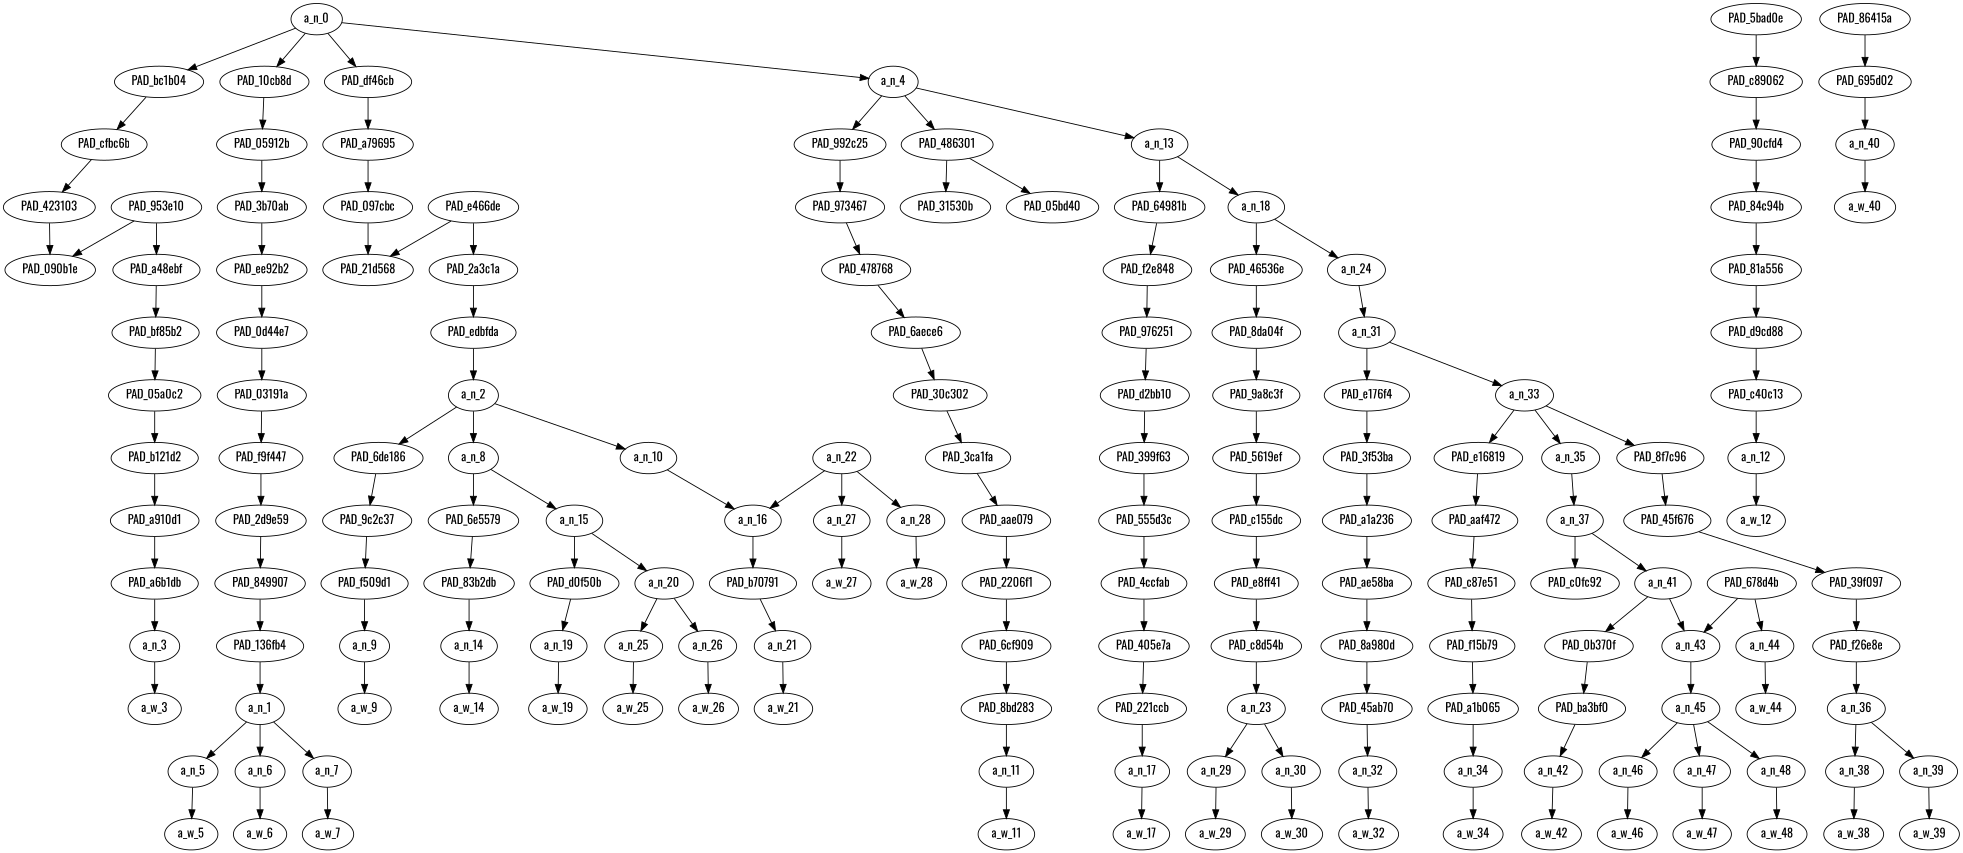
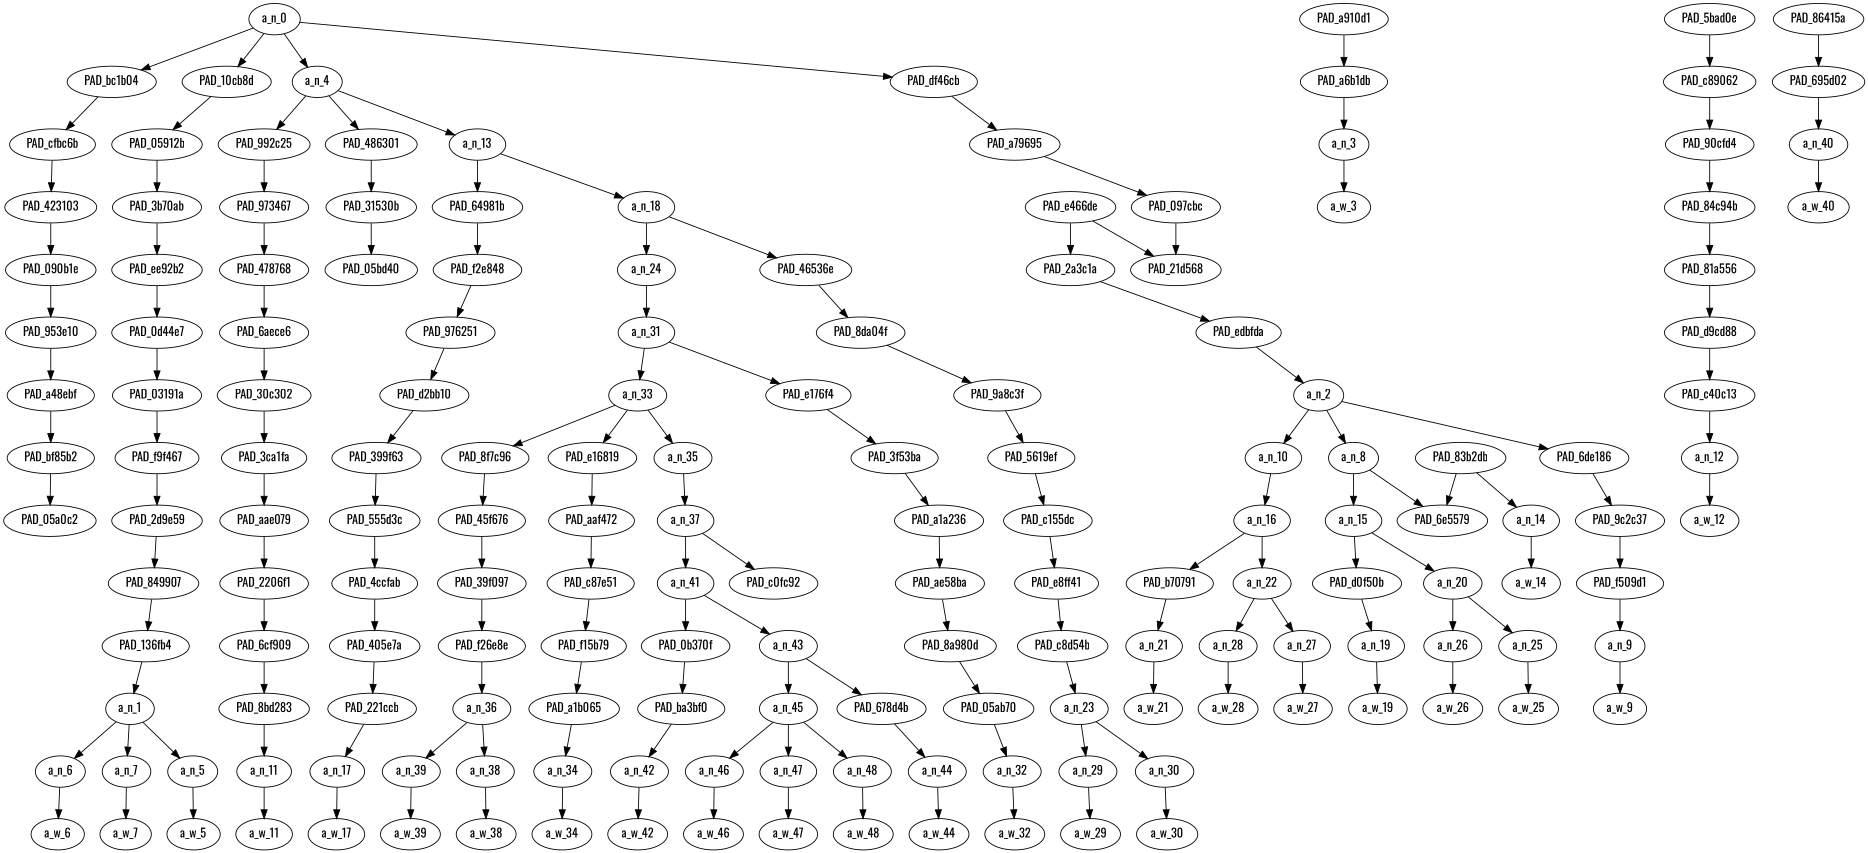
(996, 174) -> (371, 234)
(107, 236) -> (51, 297)
(155, 458) -> none
(261, 458) -> (157, 458)
(801, 487) -> (1262, 548)
(472, 548) -> (1453, 485)
(1724, 612) -> (830, 674)
(1367, 709) -> (989, 709)
